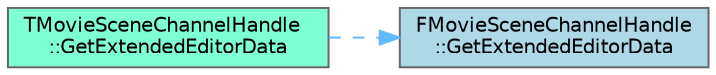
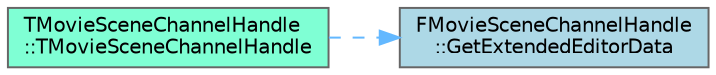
(168, 38) -> (168, 38)
